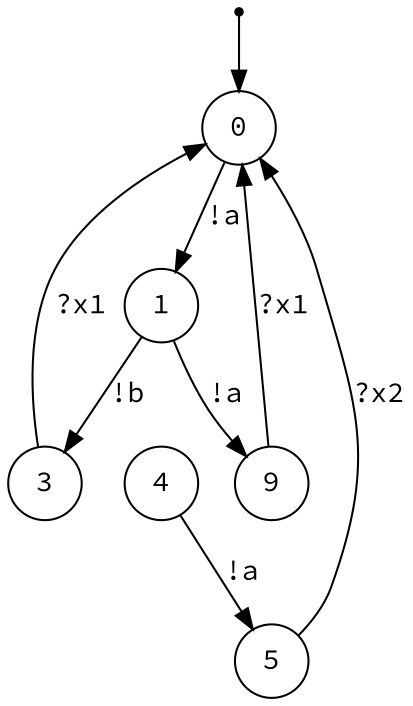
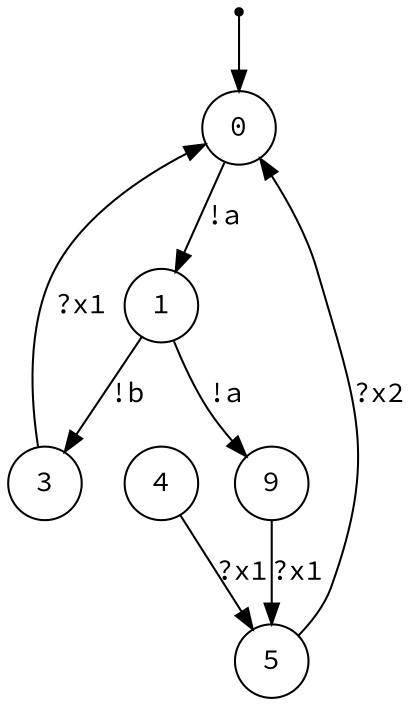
(256, 316) -> (272, 562)
(242, 572) -> (242, 572)
